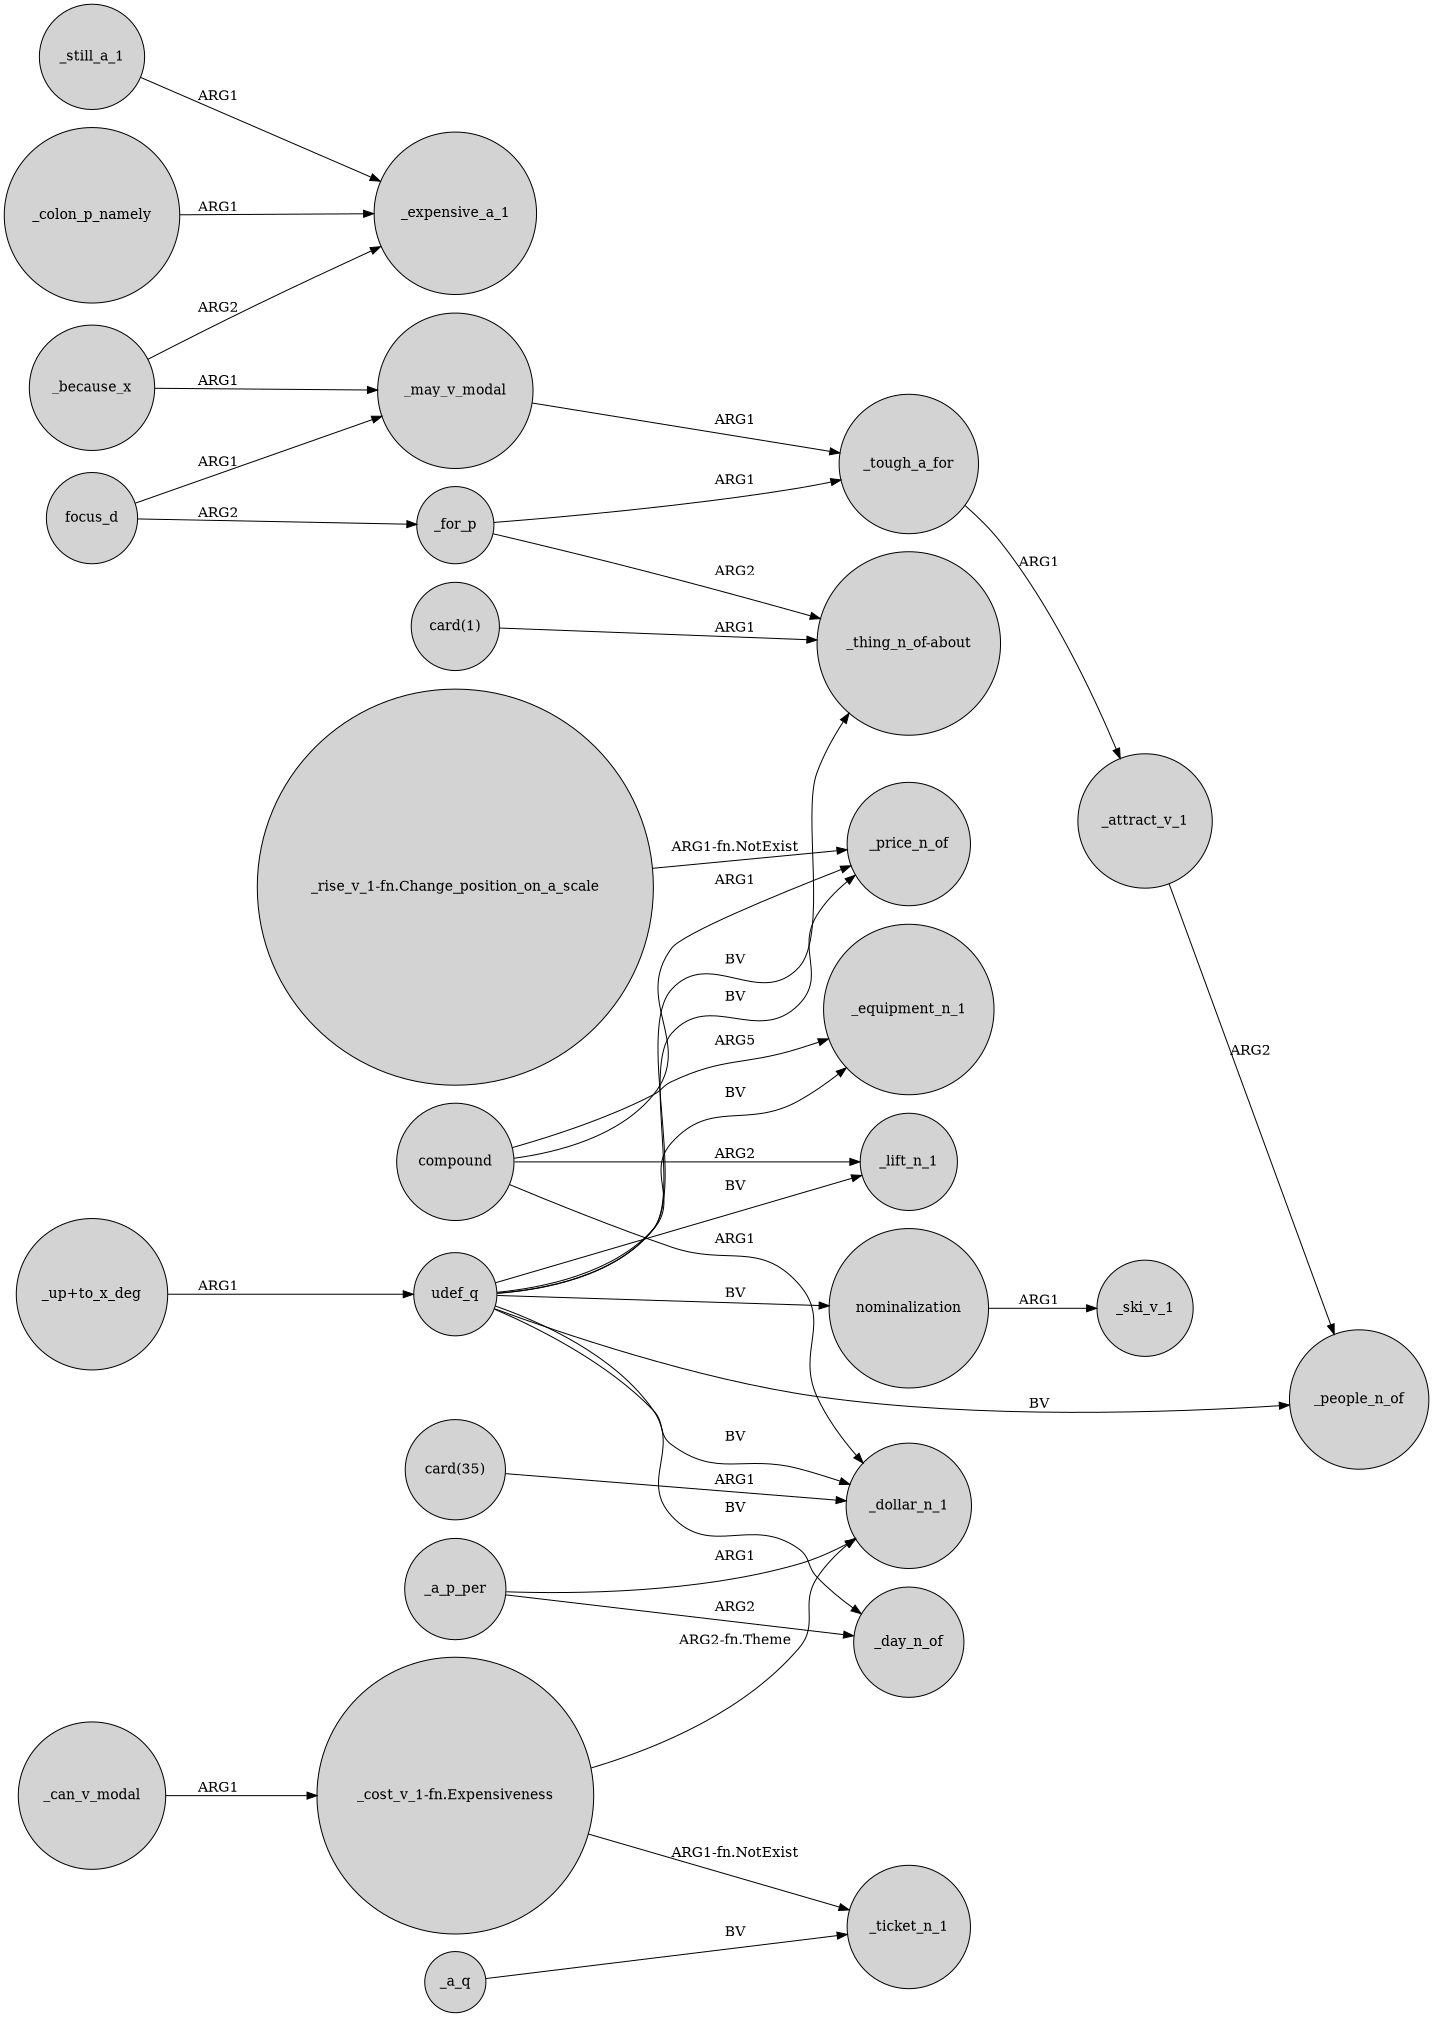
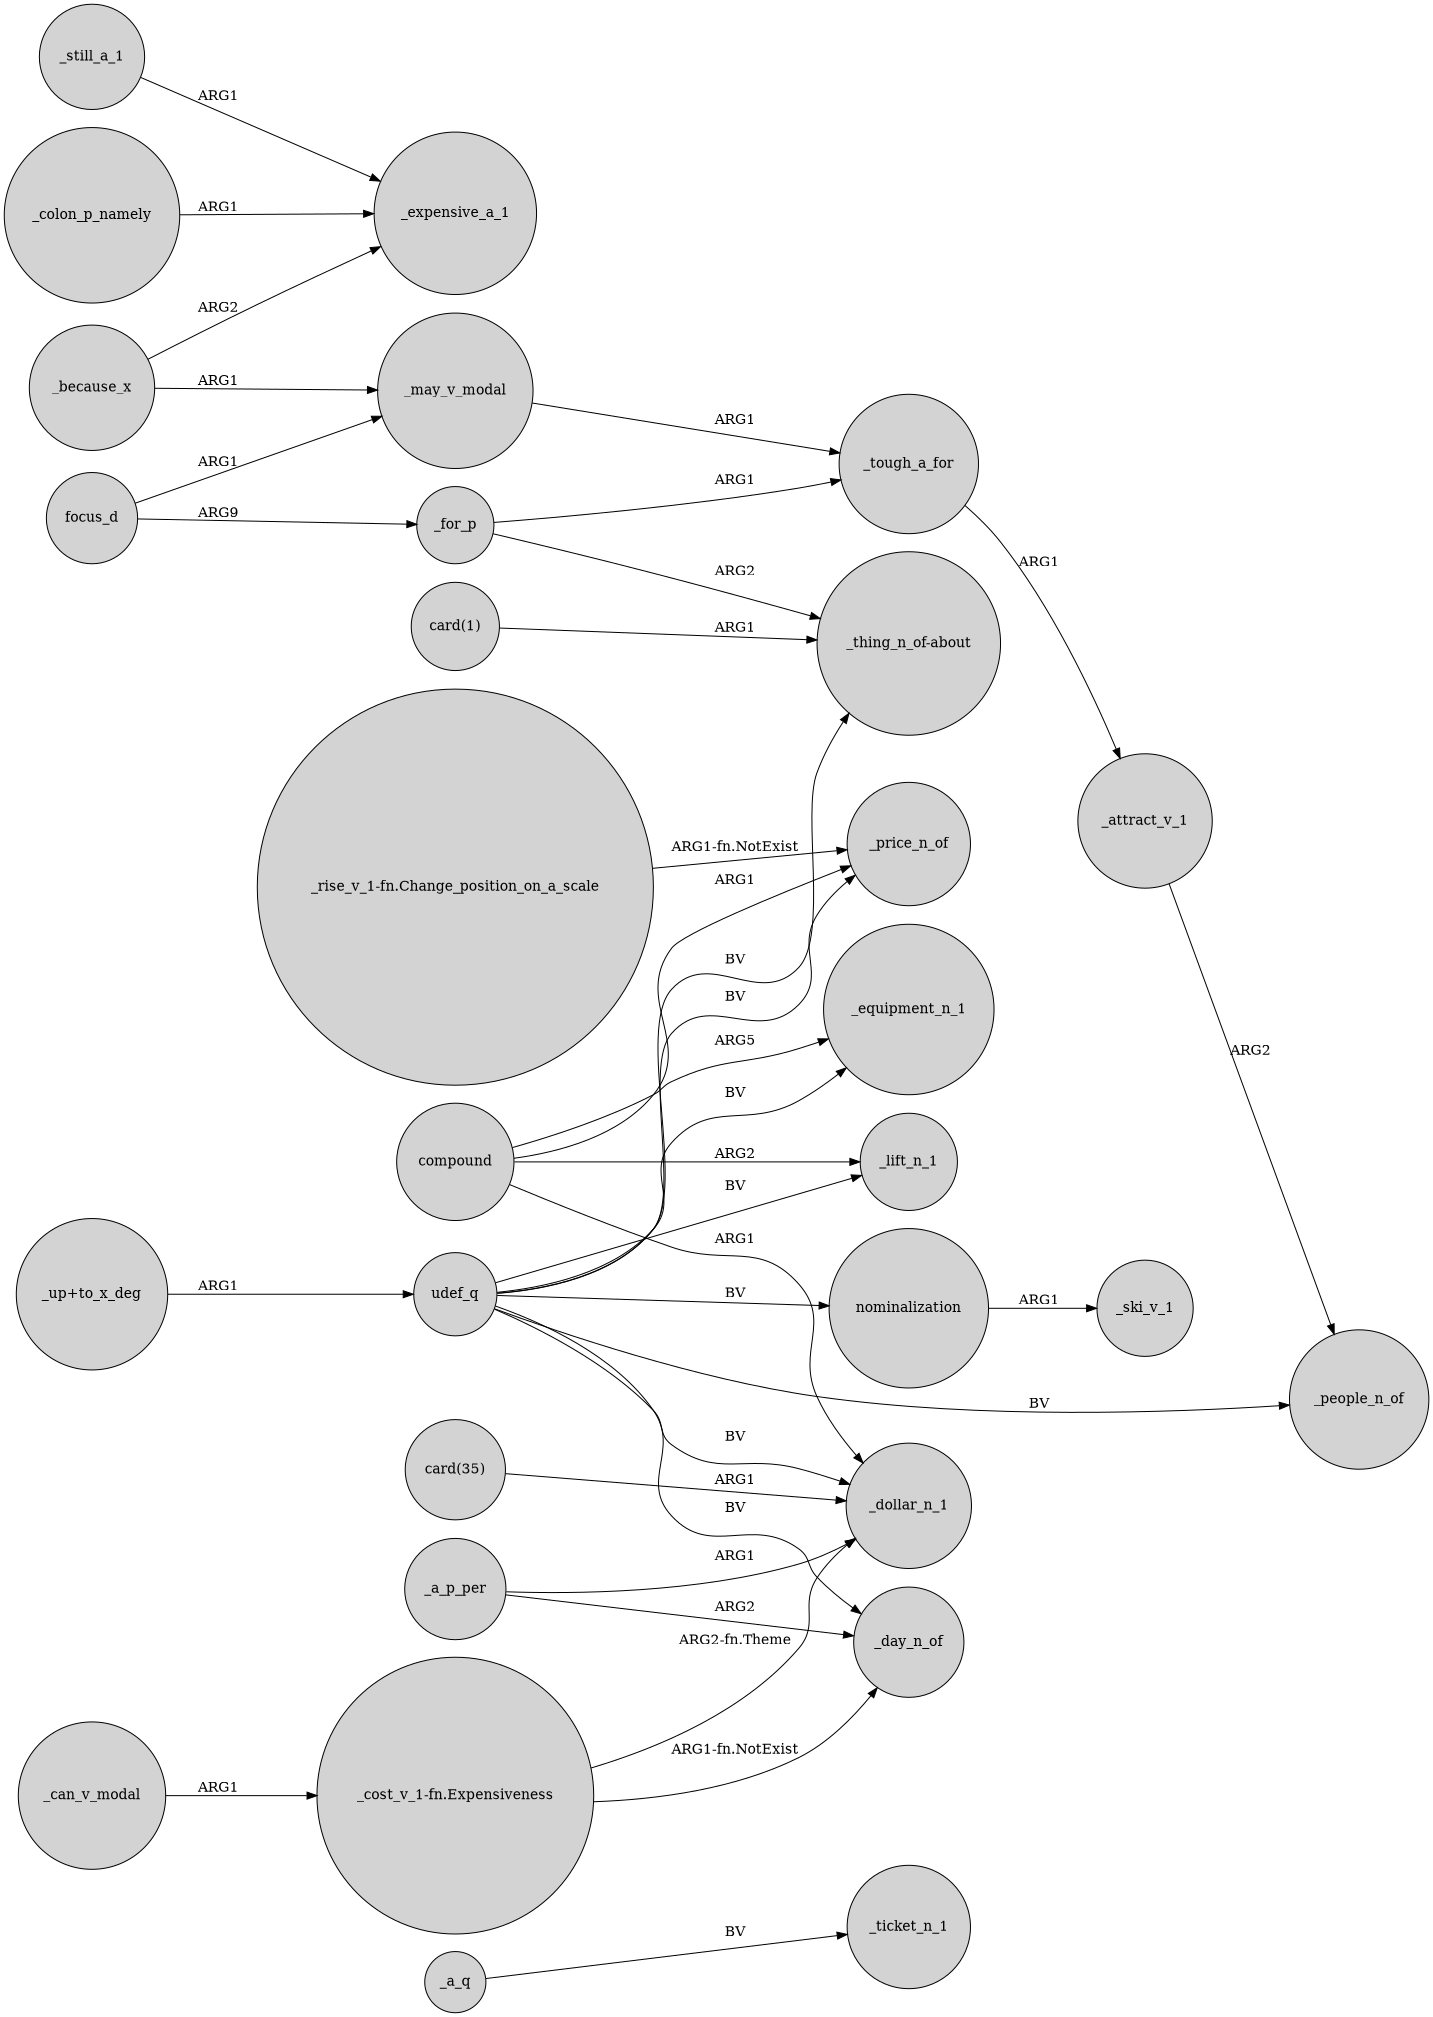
(219, 514) -> (219, 514)
(714, 1870) -> (745, 1779)
